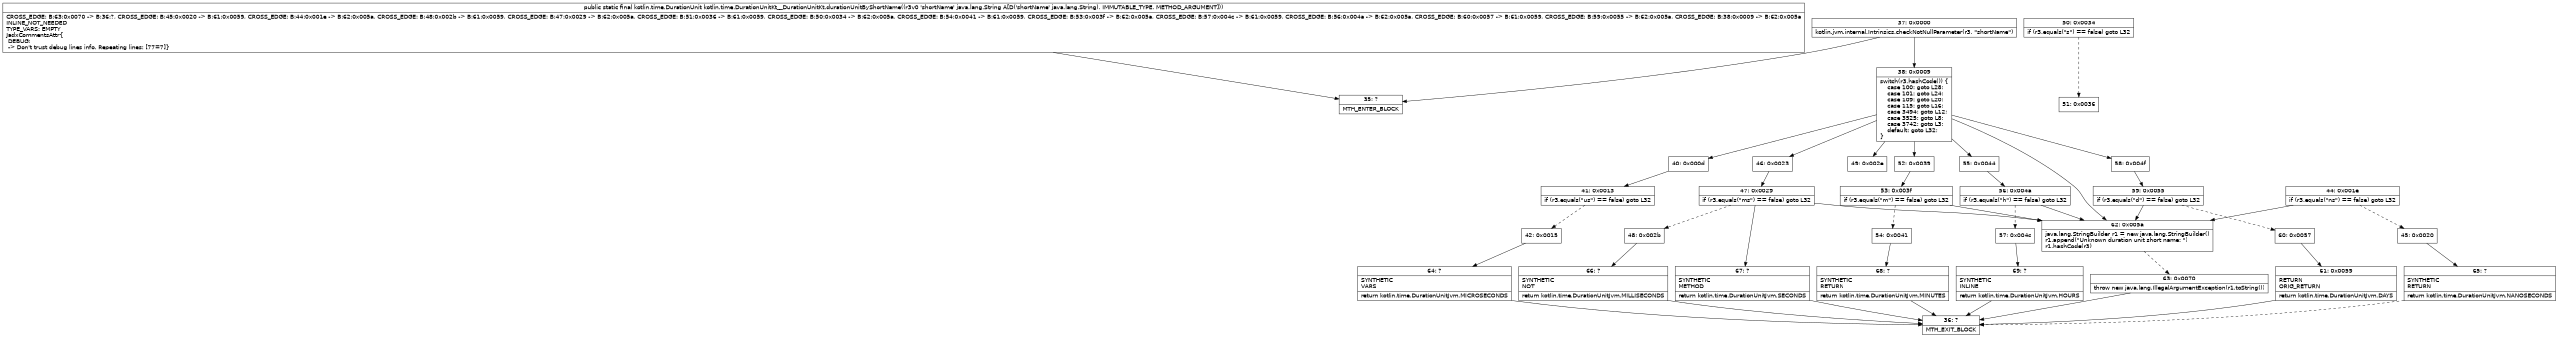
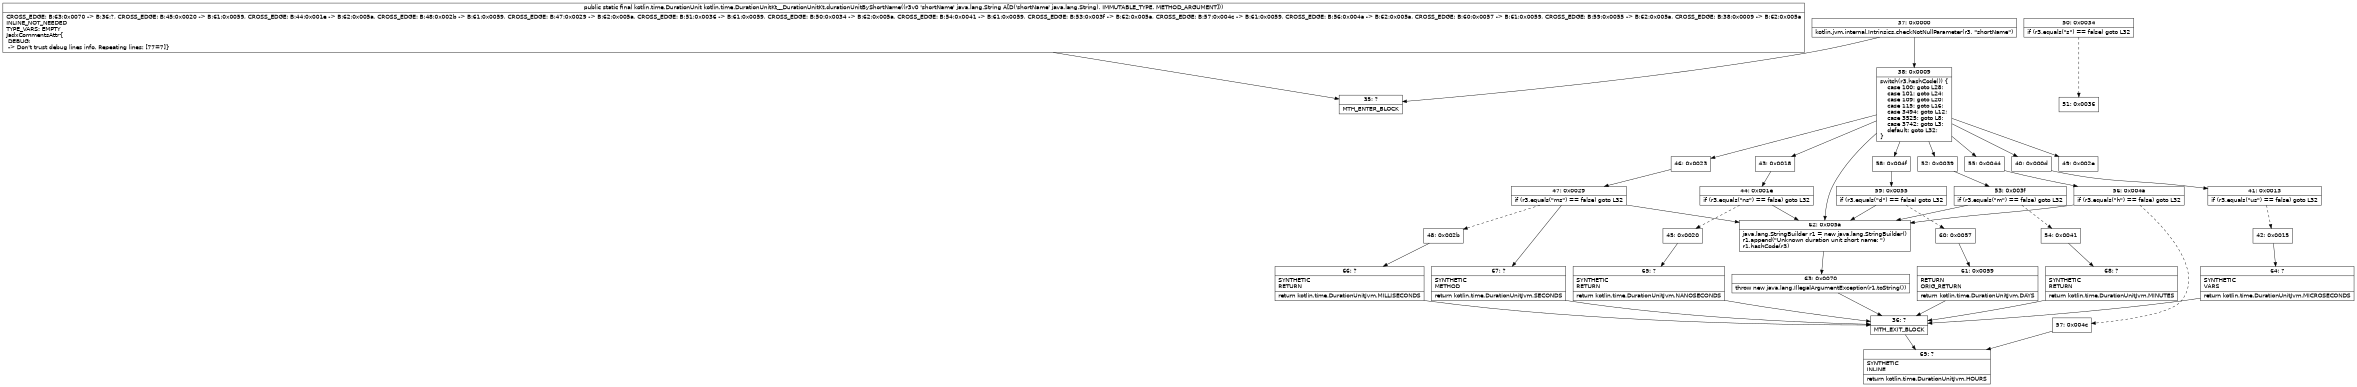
none -> (1775, 164)
(2155, 261) -> (1823, 261)
(1528, 286) -> (1290, 286)
(1981, 307) -> (1909, 341)
(2194, 319) -> (1795, 312)
